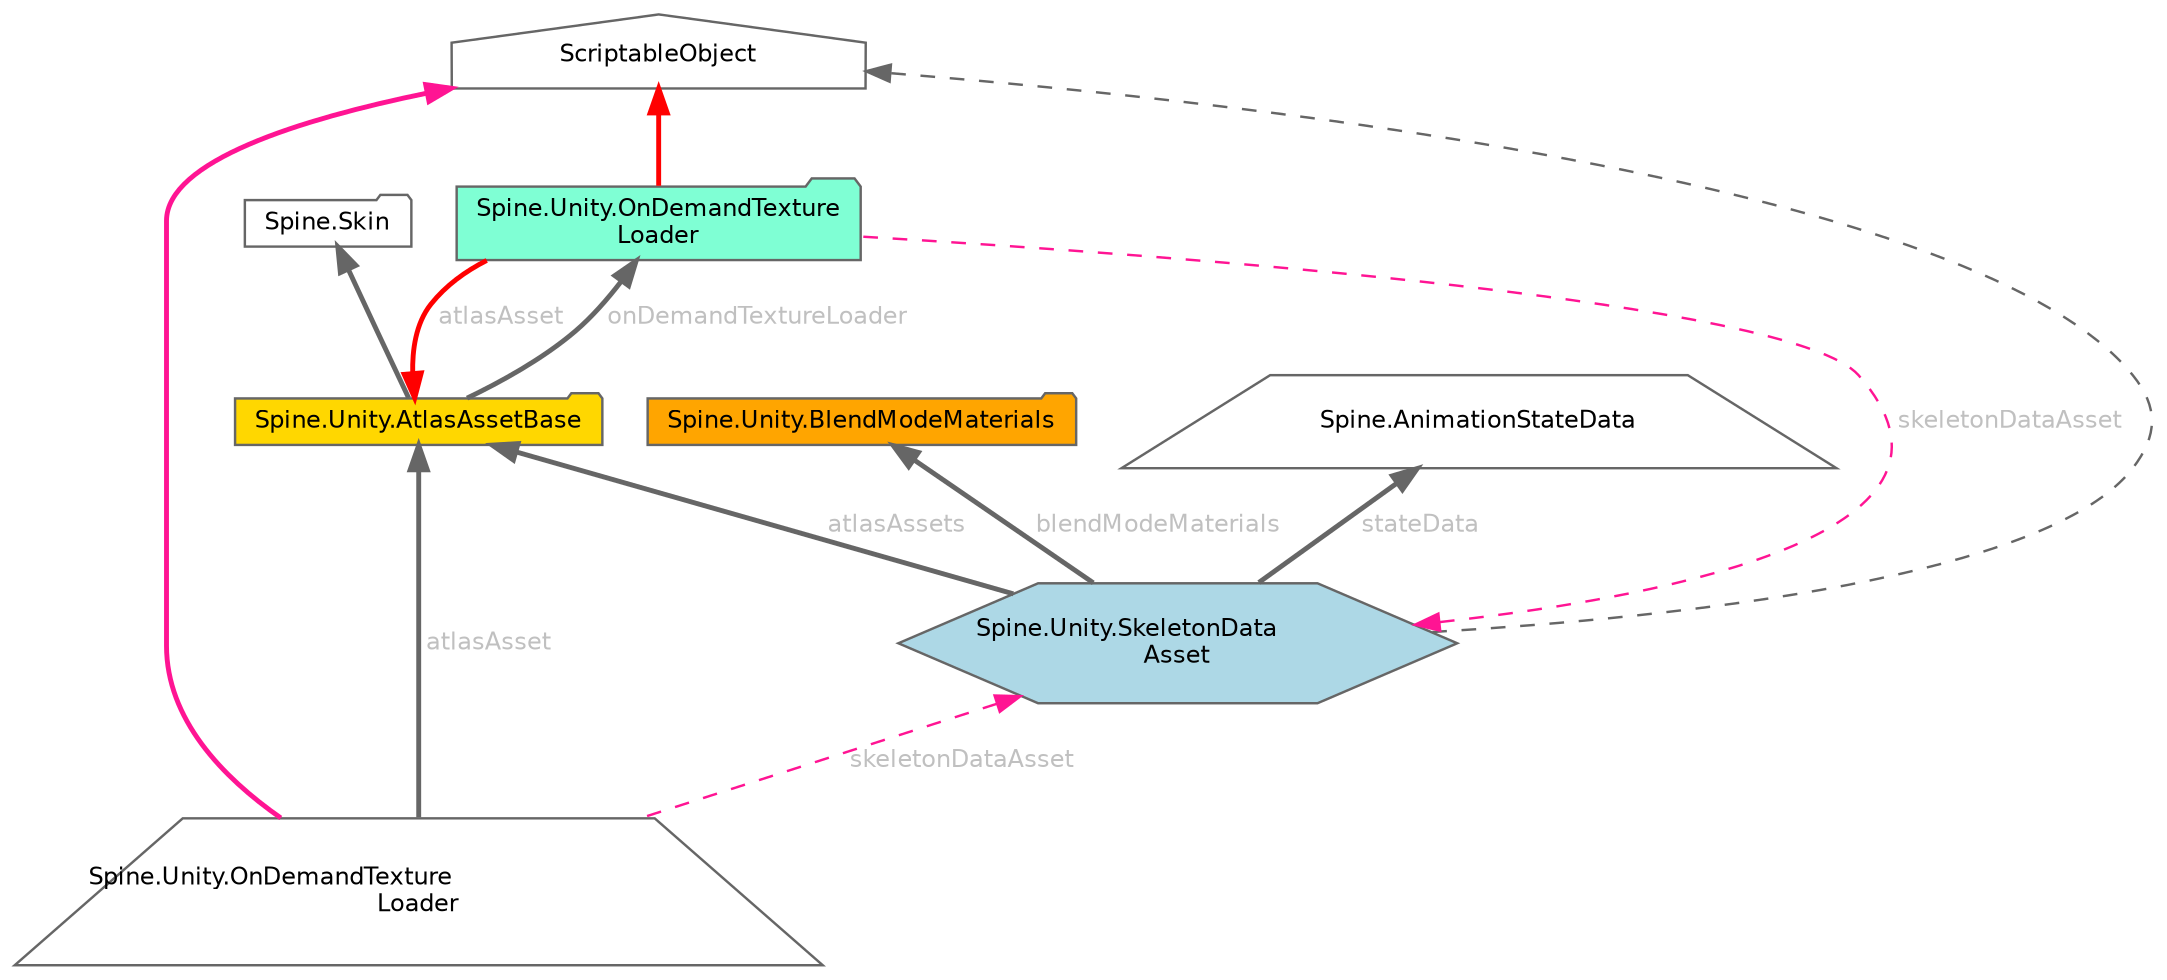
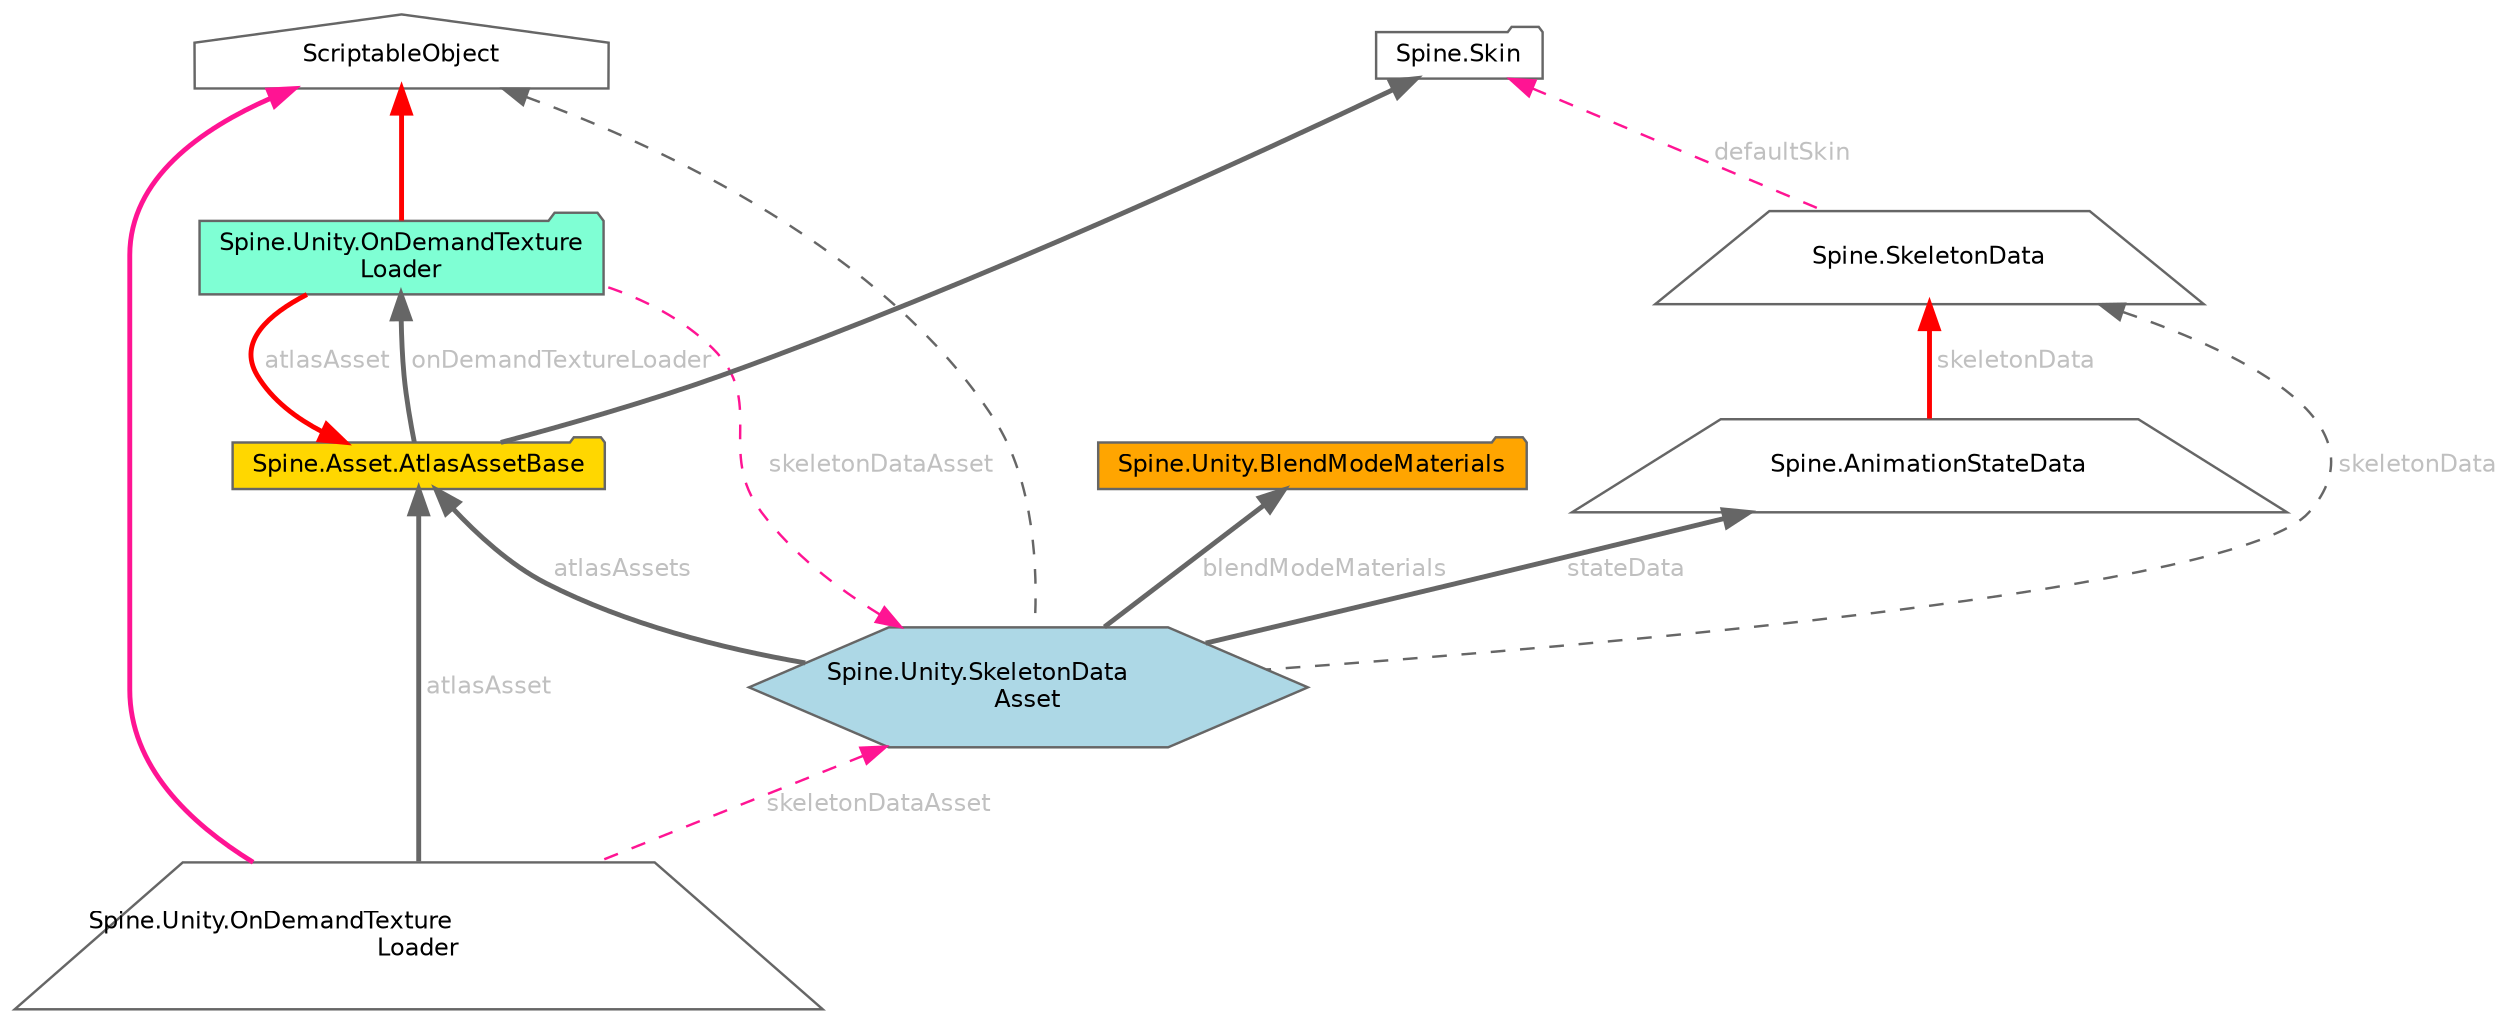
none -> (1930, 258)
(419, 422) -> (419, 466)
